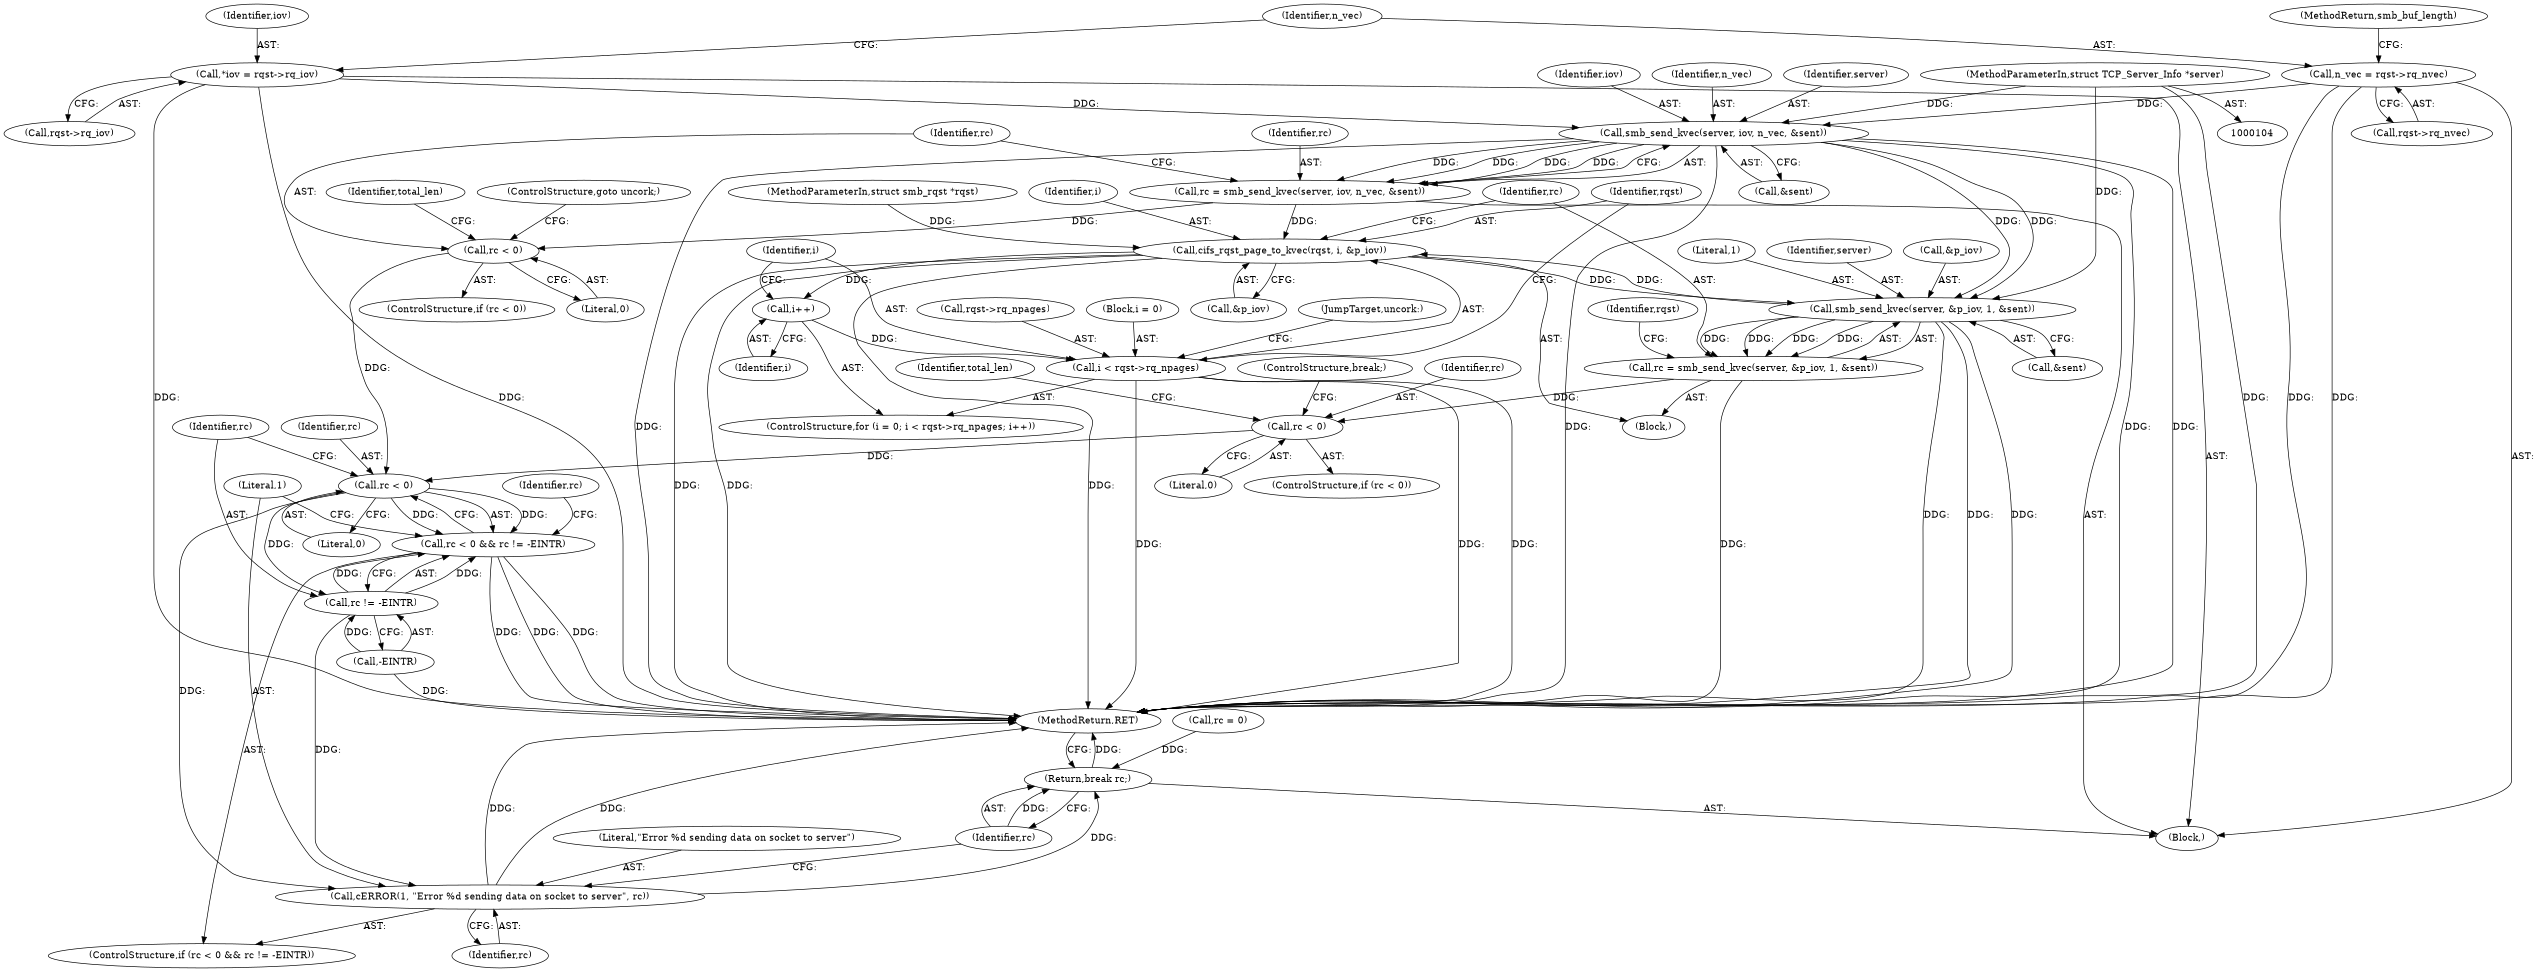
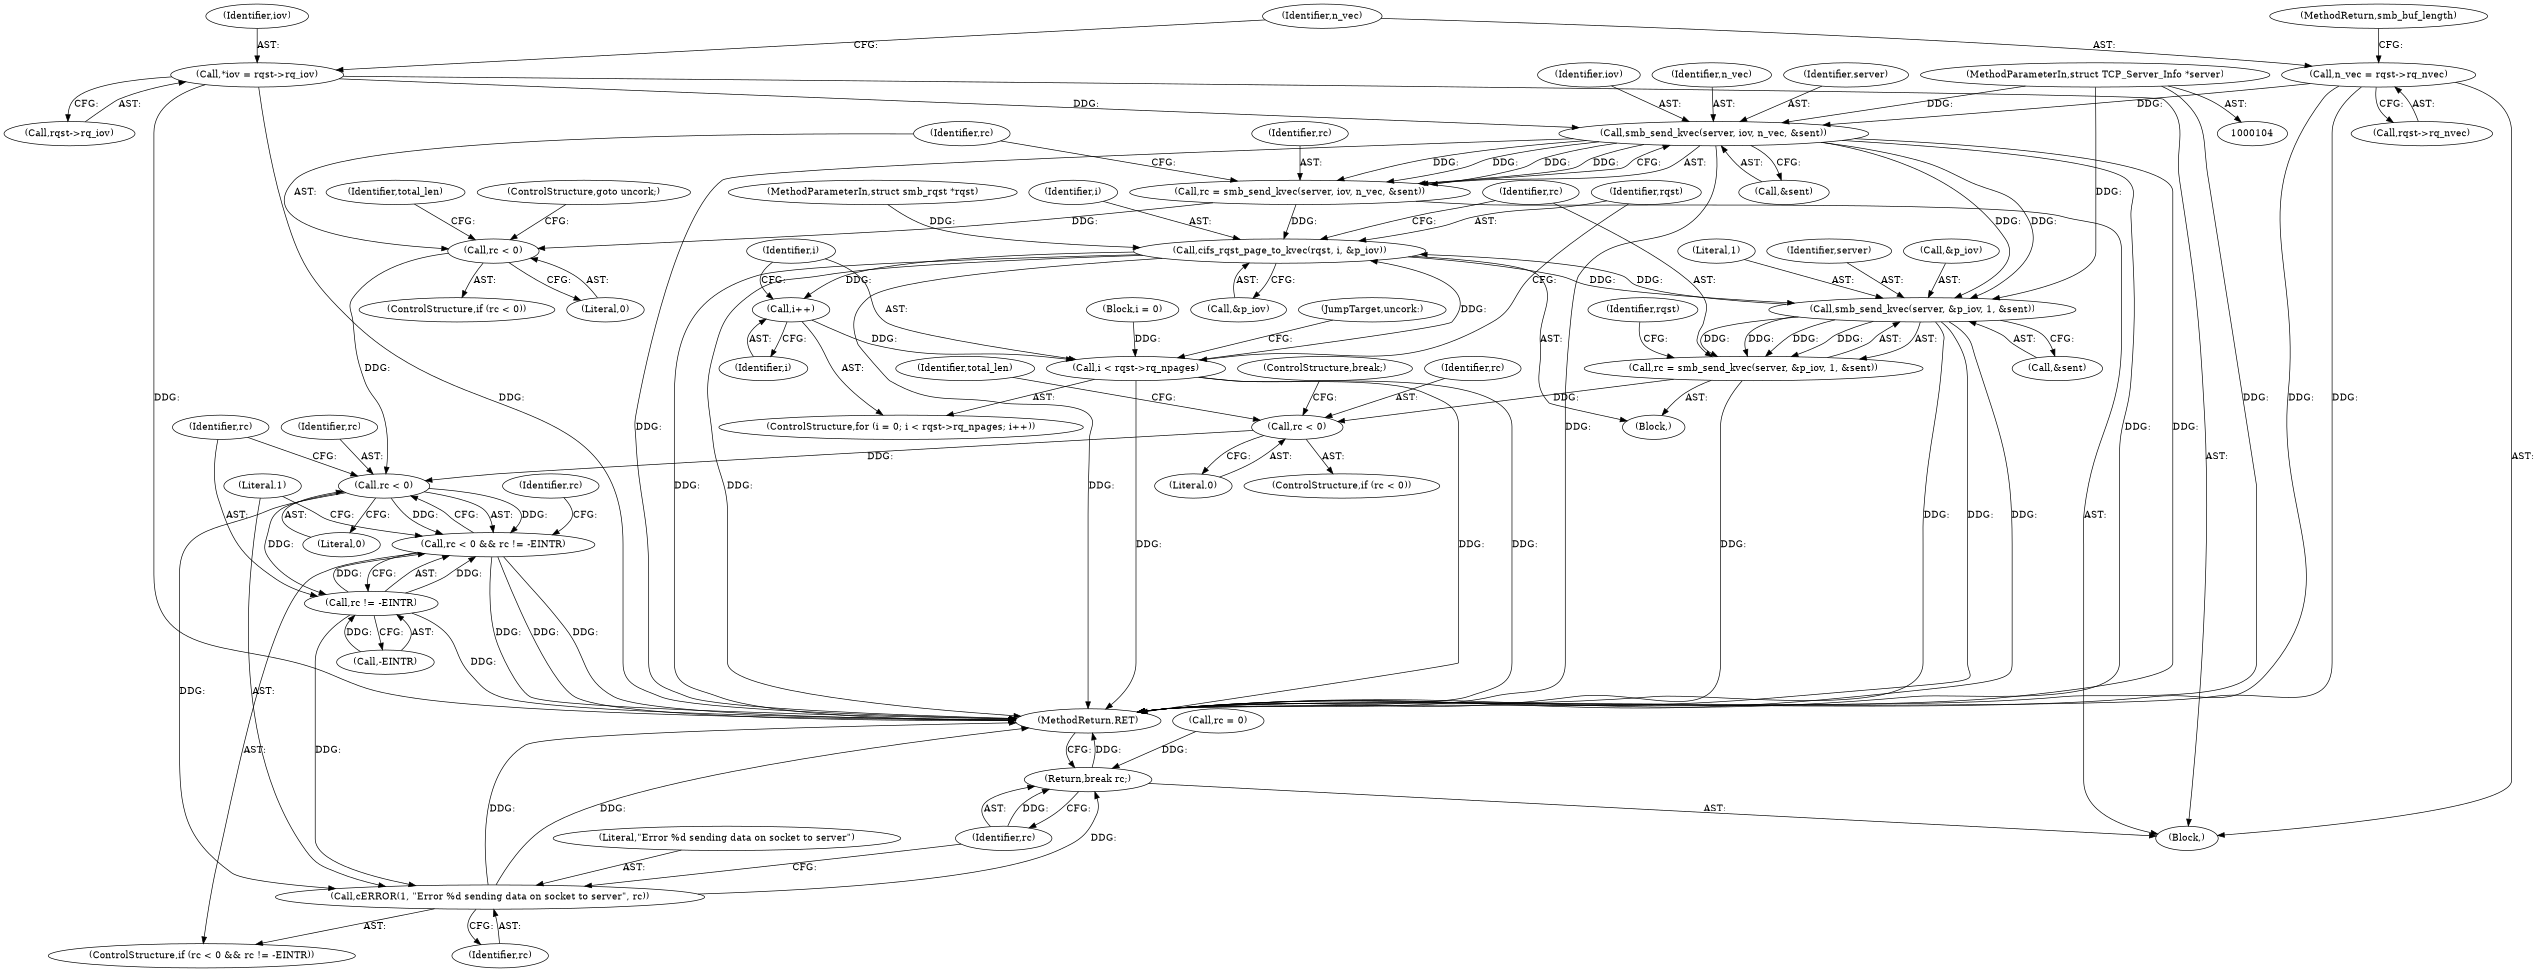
(996, 310) -> none
(1475, 310) -> (1475, 310)
(1149, 339) -> (1149, 339)
(696, 717) -> (533, 703)
